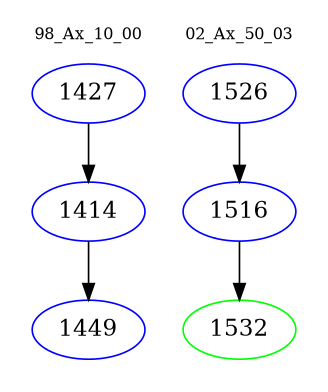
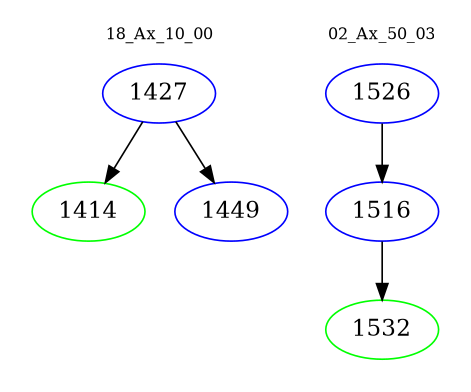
(89, 35) -> (160, 35)
(89, 212) -> (89, 212)
(89, 263) -> (191, 145)
